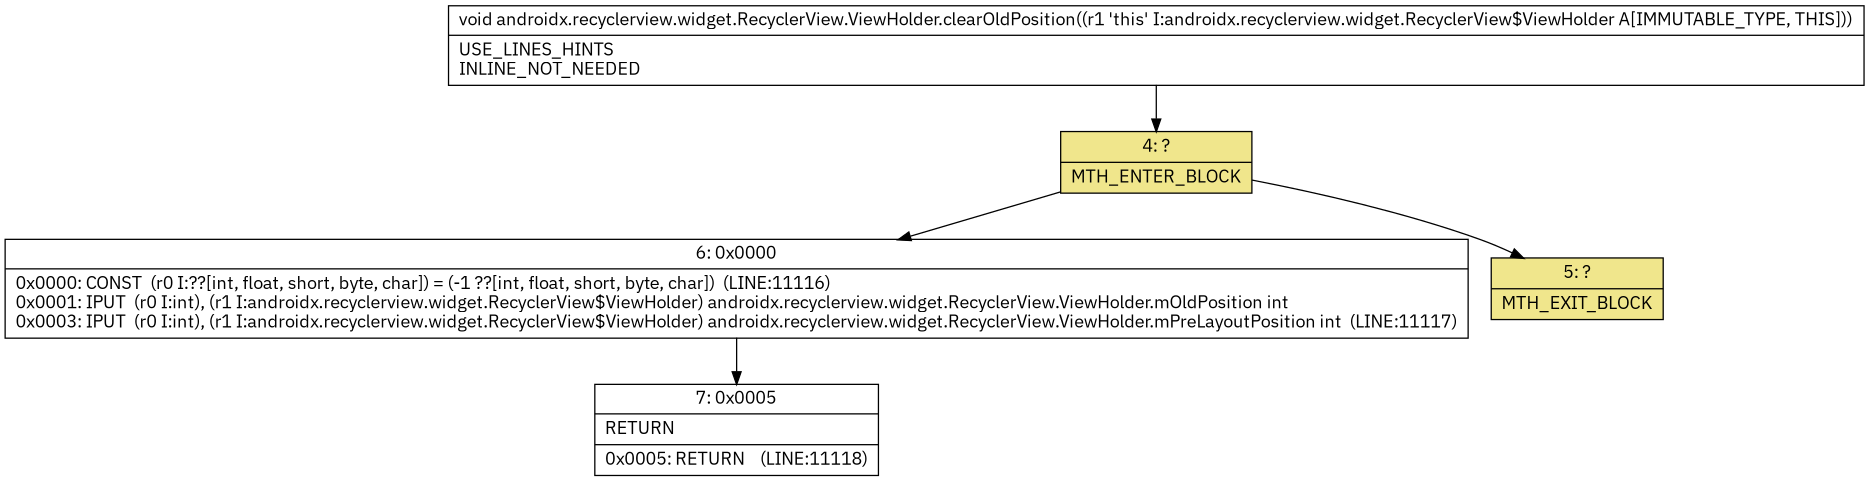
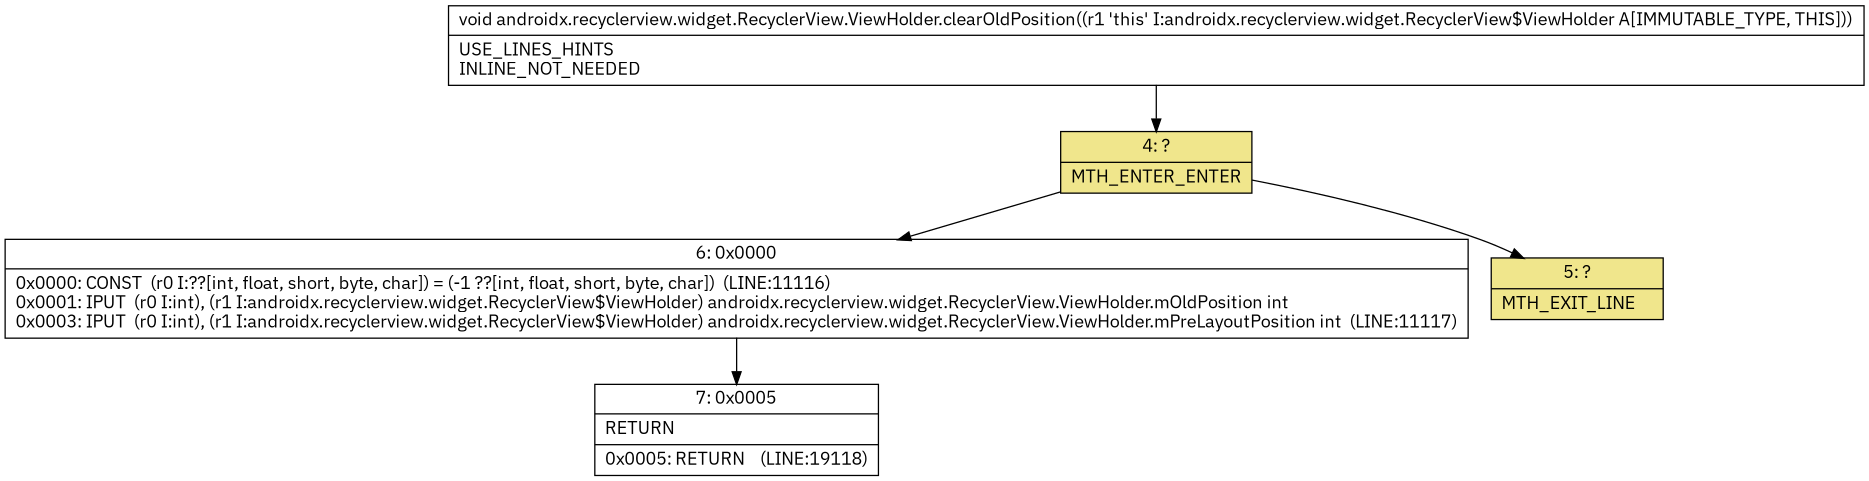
(1156, 177) -> (1156, 177)
(1577, 304) -> (1569, 304)
(737, 459) -> (737, 459)
